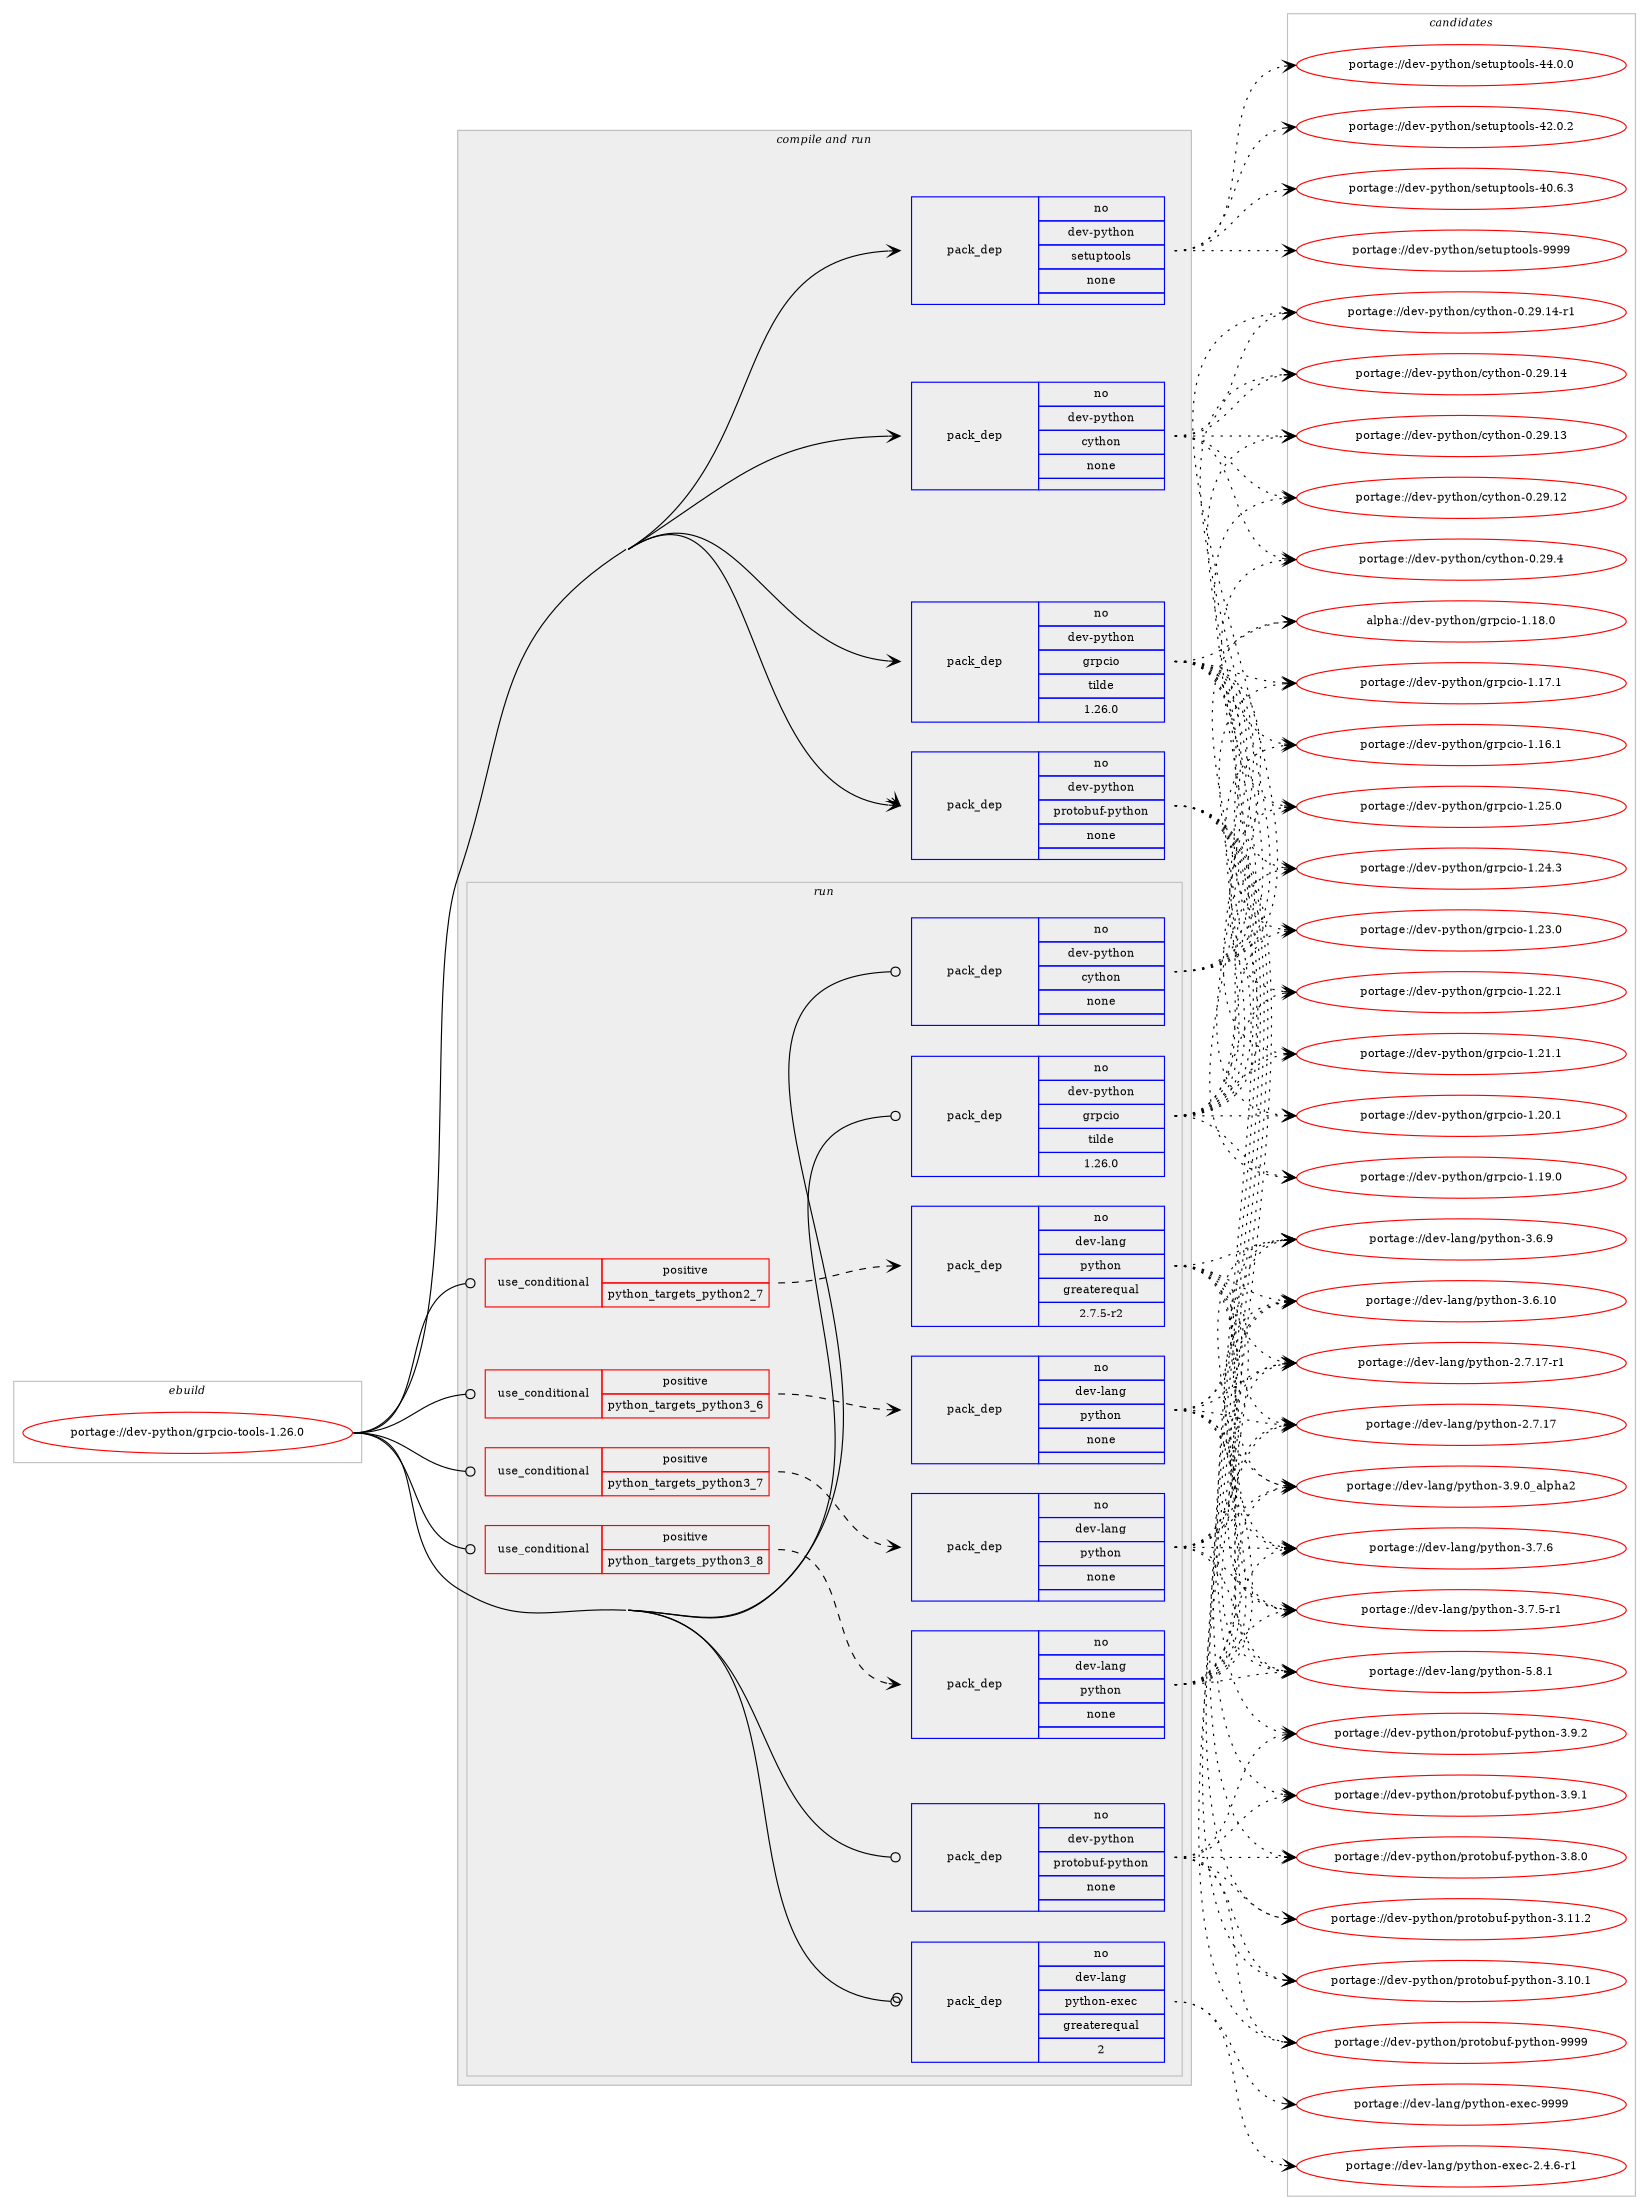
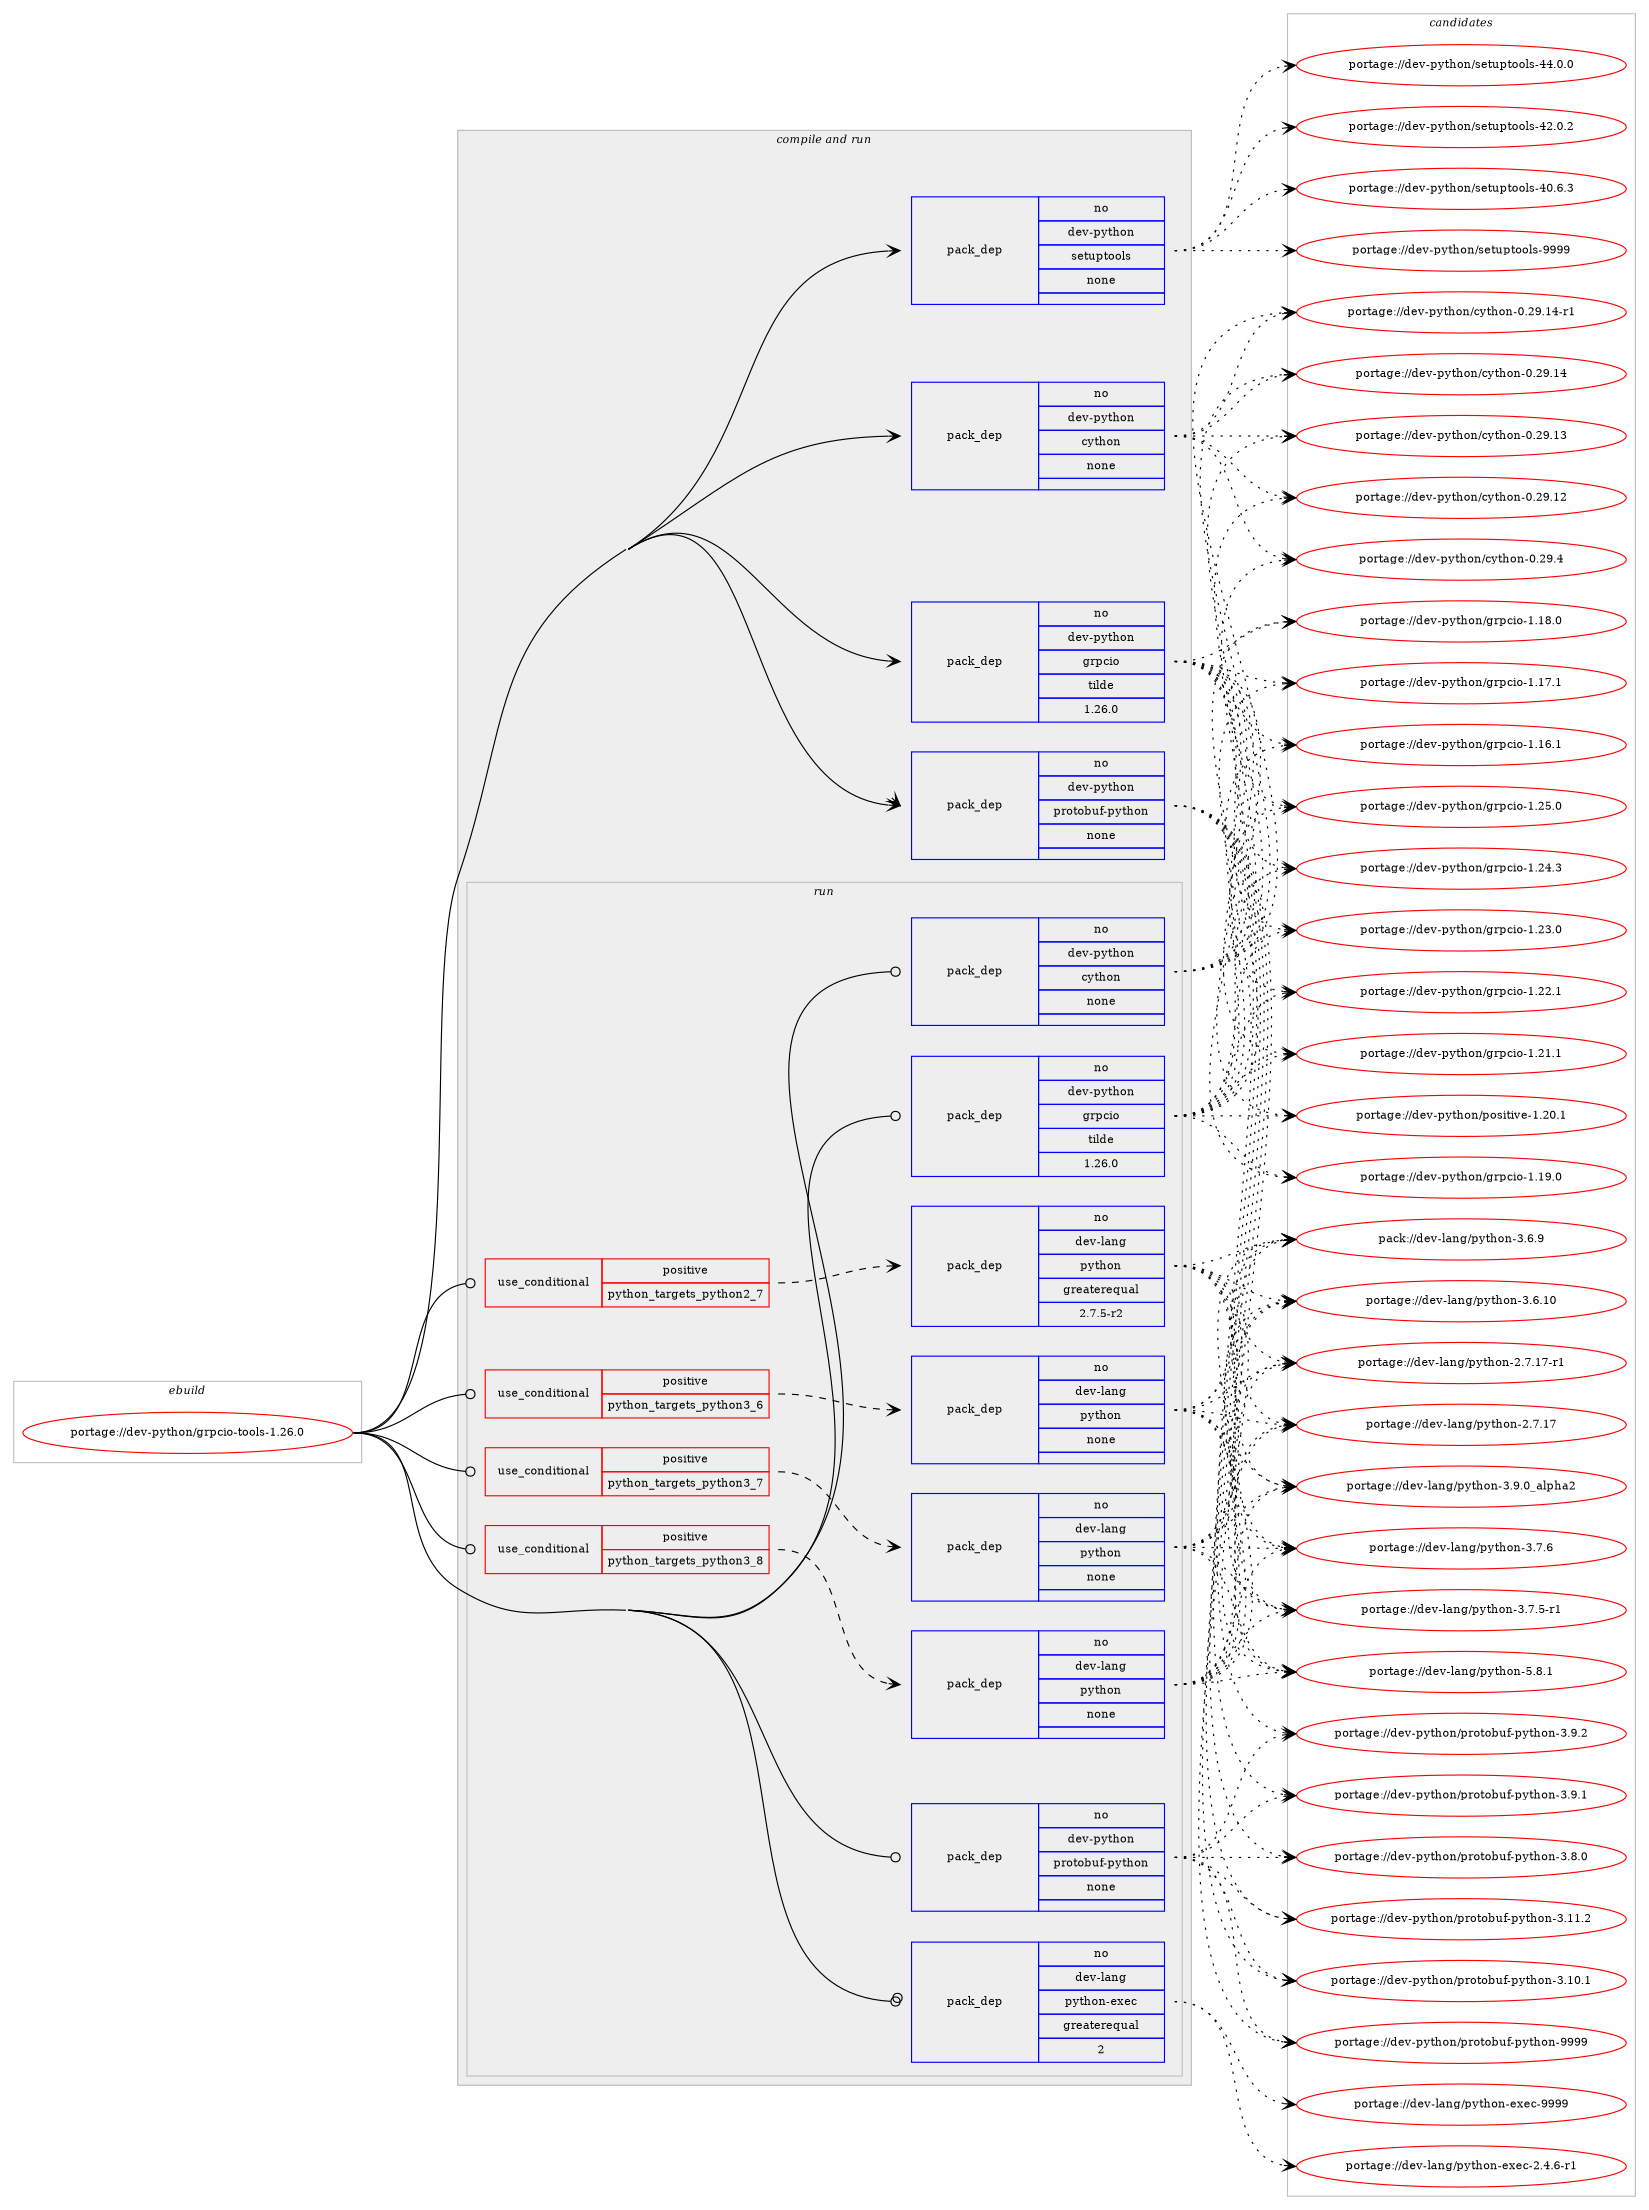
(1461, 621) -> (1461, 621)
(1461, 1116) -> (1461, 1116)
(1461, 1239) -> (1461, 1239)
